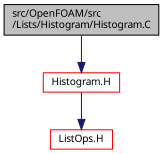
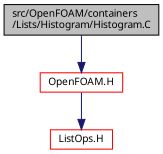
(81, 20) -> (81, 20)
(81, 82) -> (81, 82)
